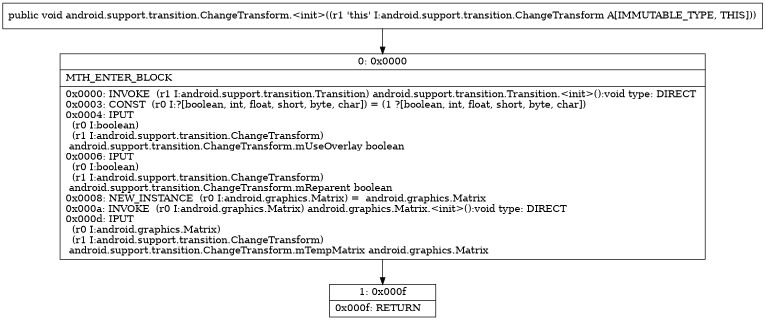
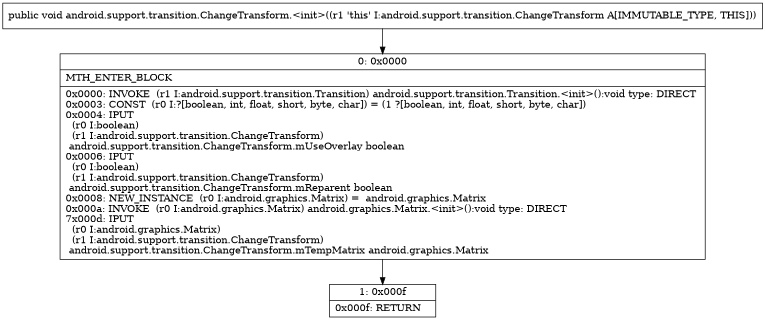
(103, 219) -> (103, 219)
